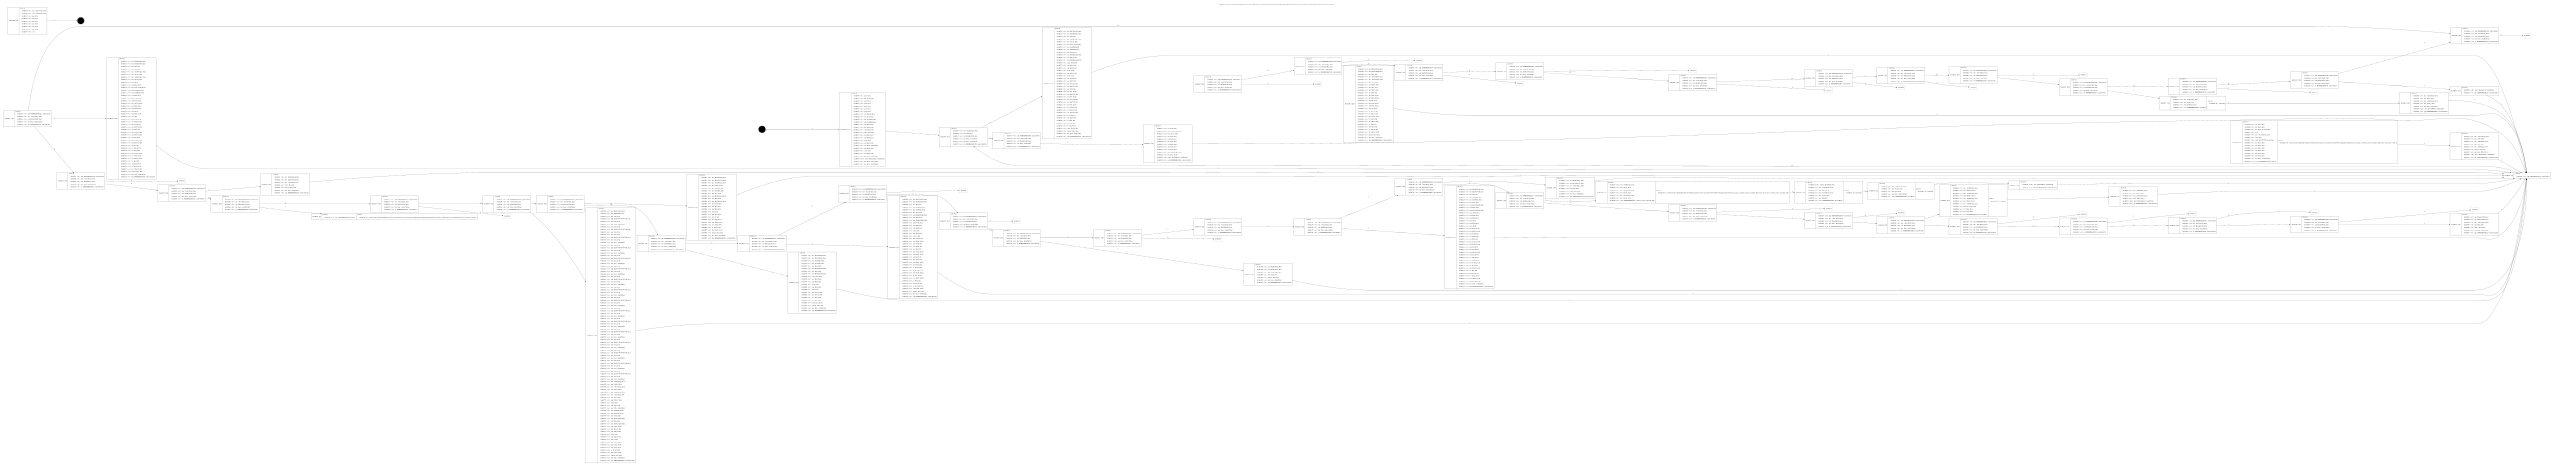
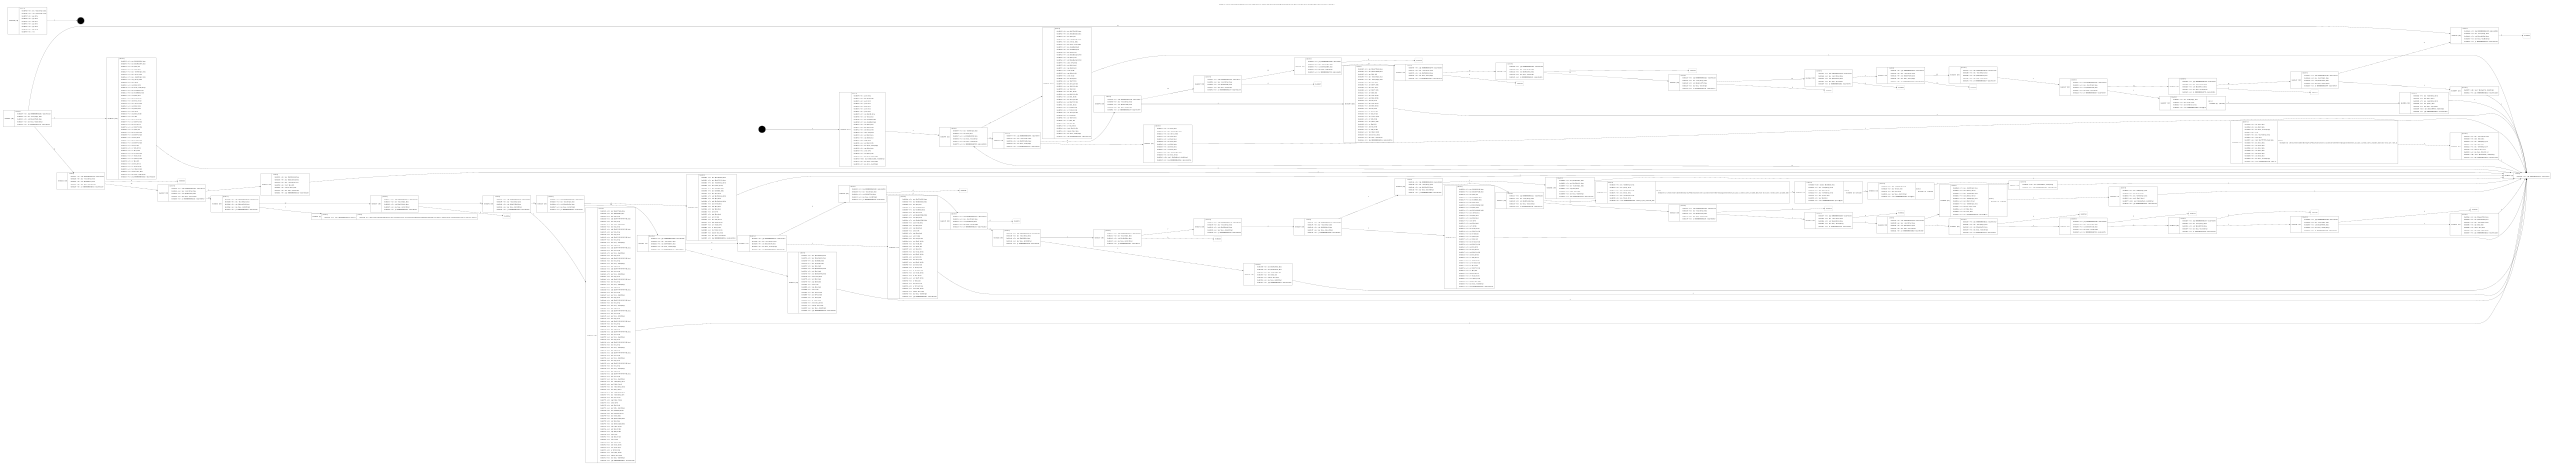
(2083, 75) -> none
none -> (1117, 104)
